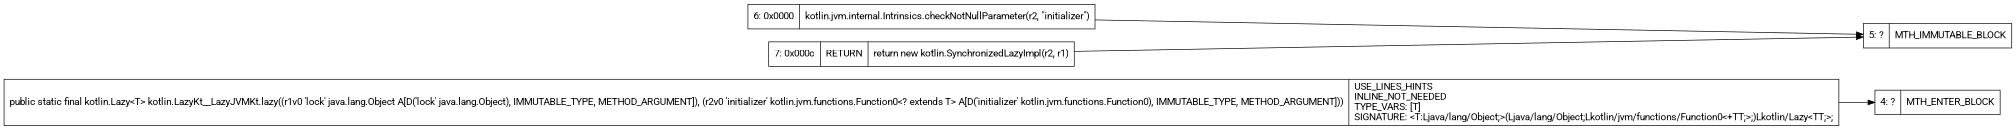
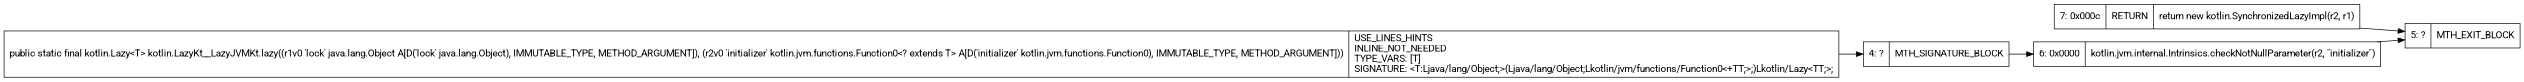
(1950, 35) -> (2476, 35)
none -> (2018, 54)
(1950, 102) -> (1949, 54)
